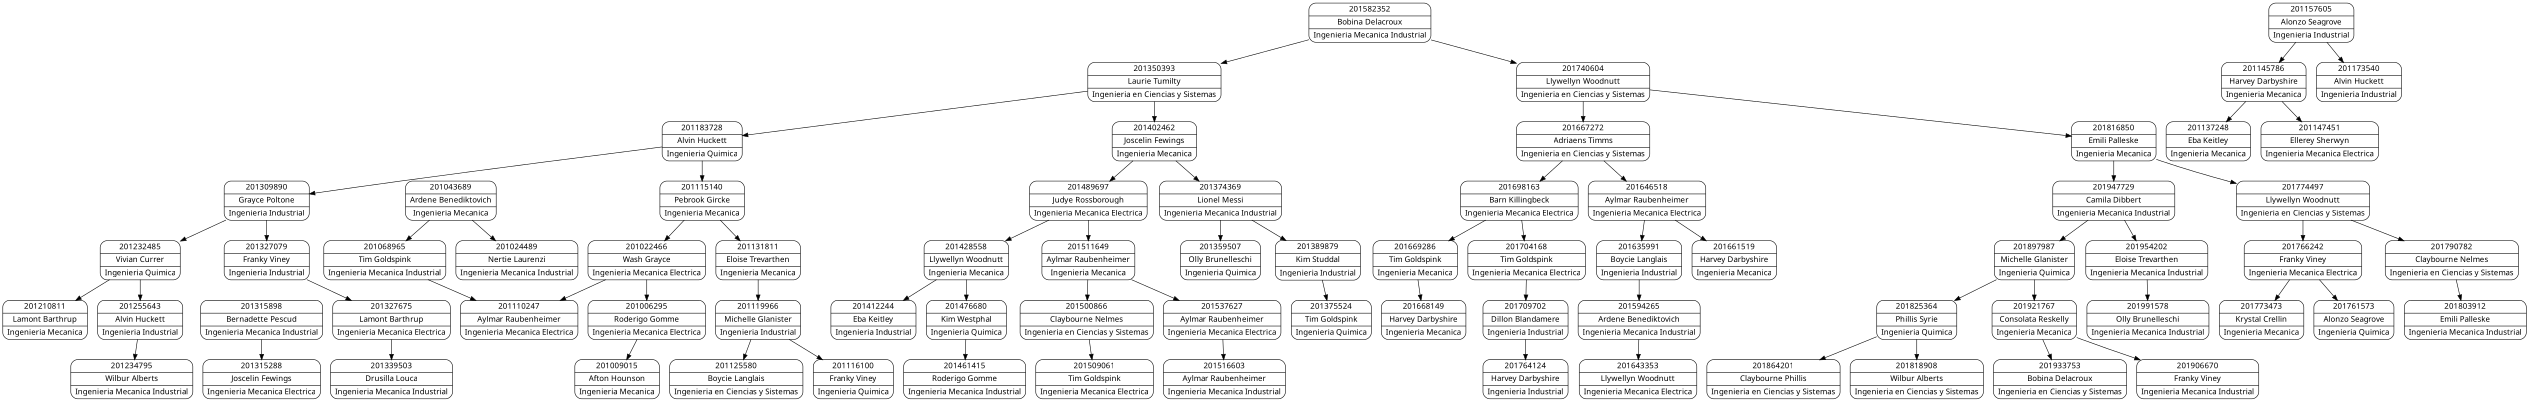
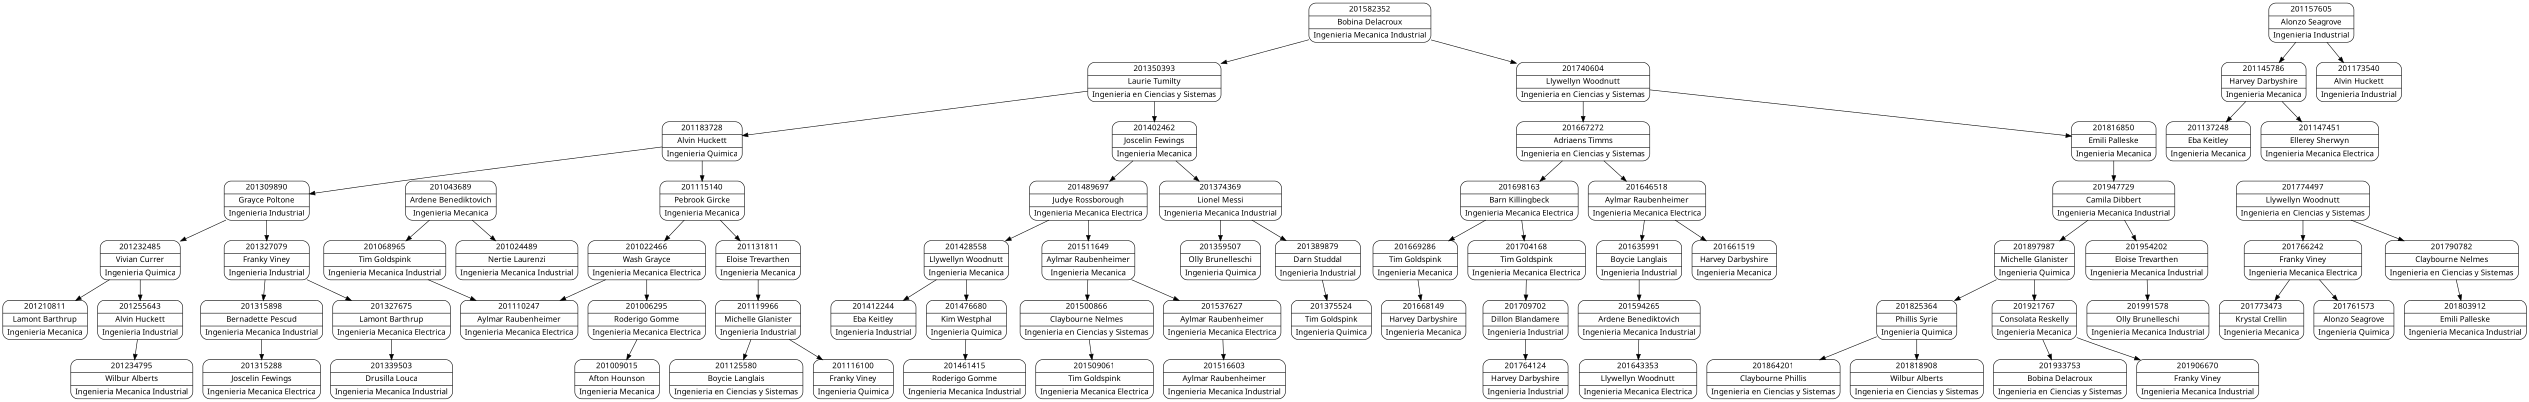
(2193, 171) -> none
(1318, 260) -> (1318, 260)
none -> (264, 287)
